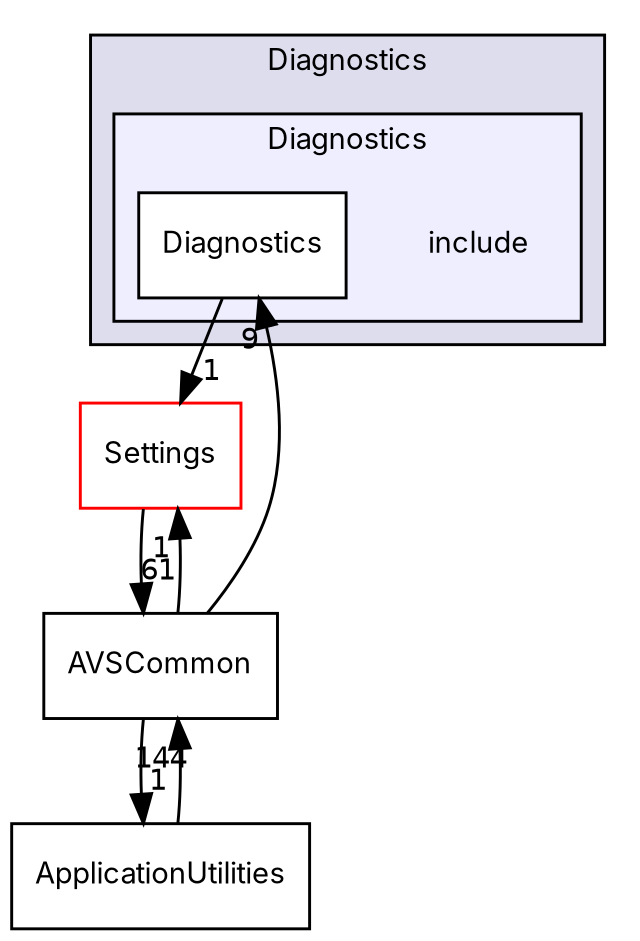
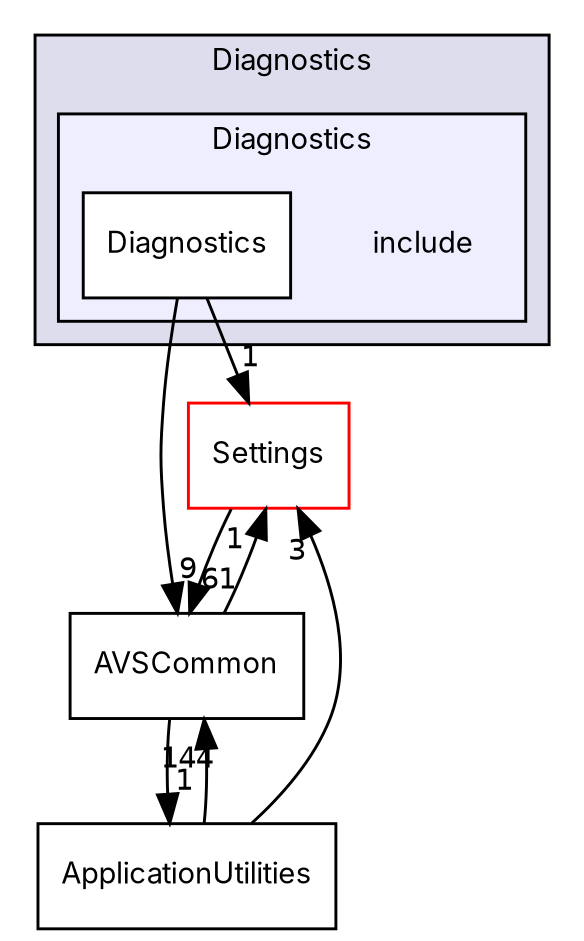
(276, 478) -> (161, 441)
none -> (337, 691)
